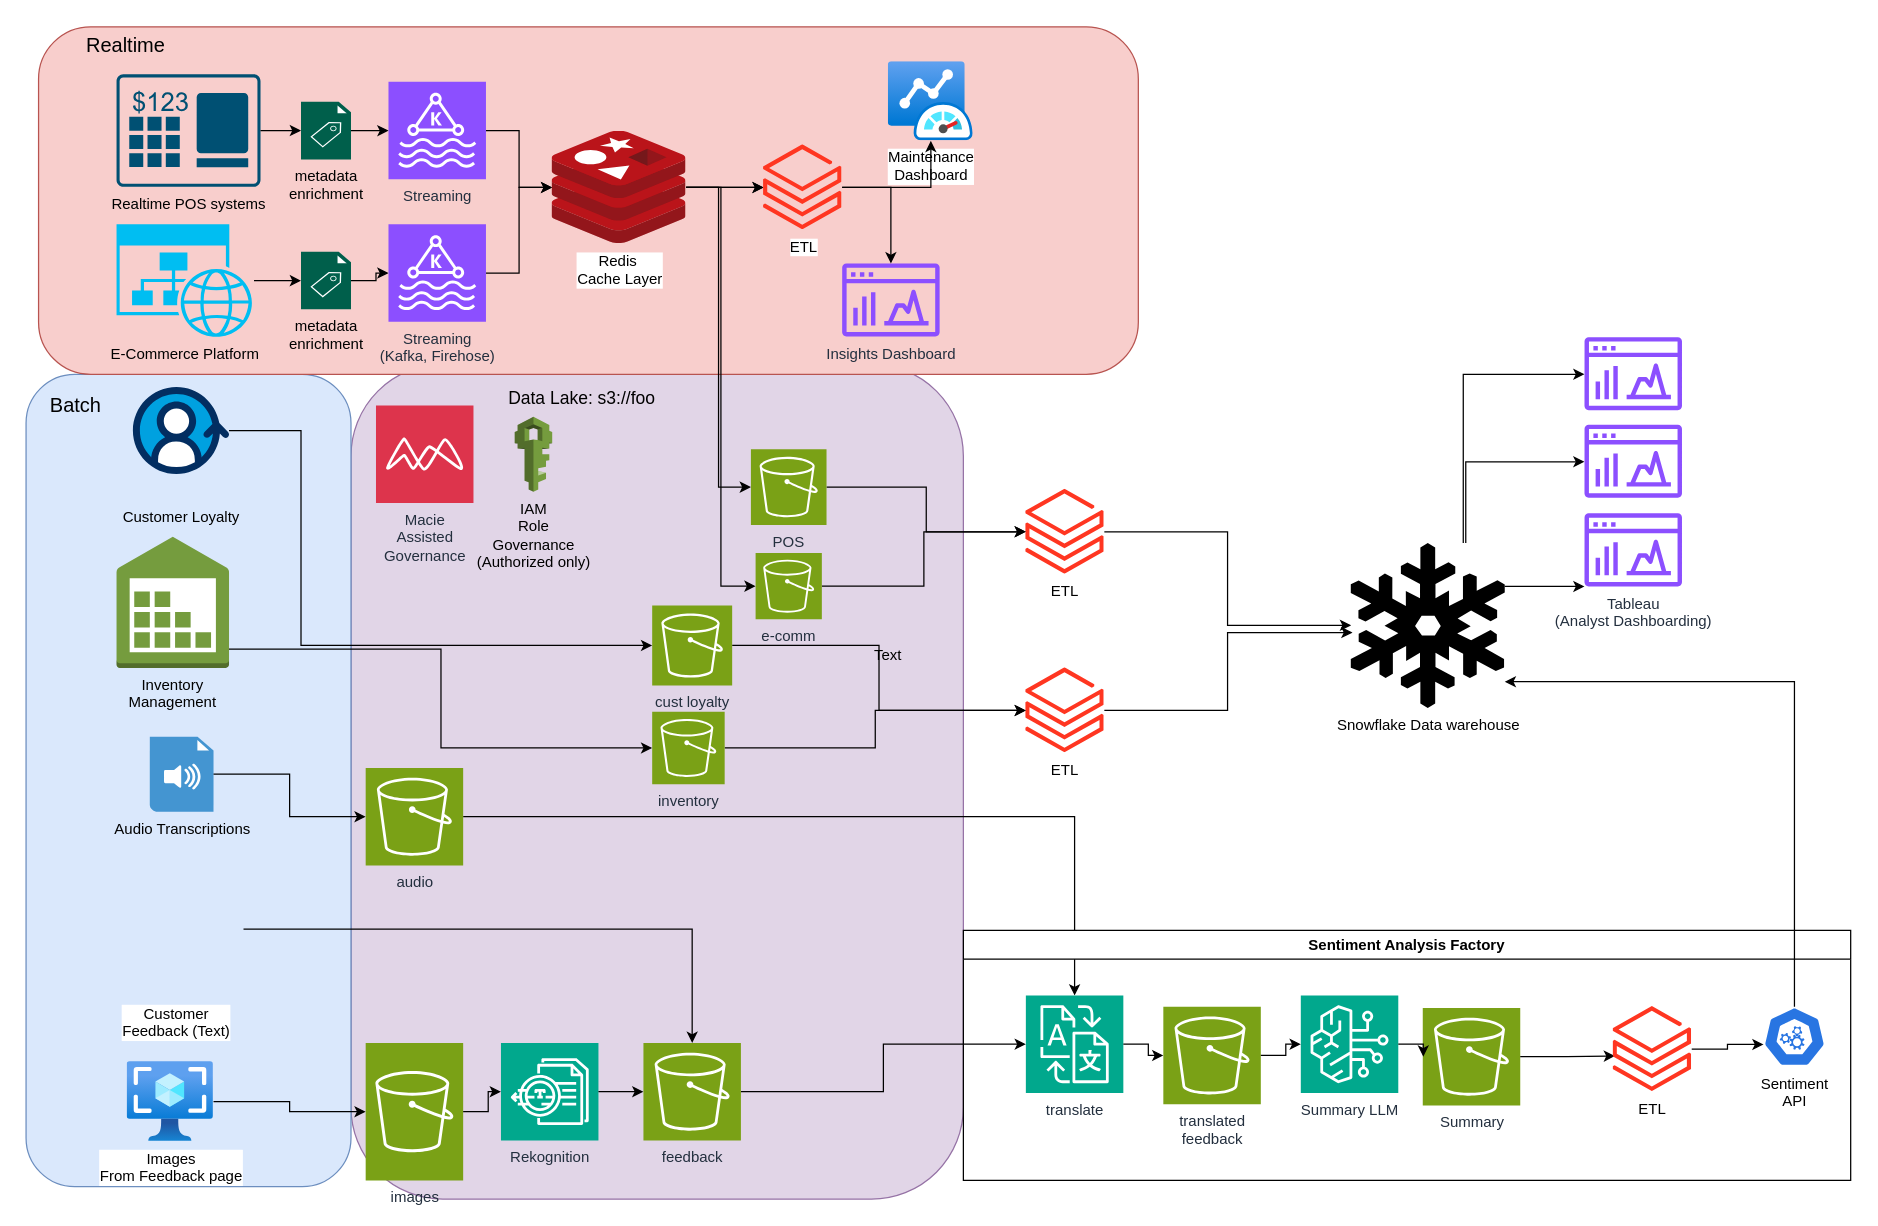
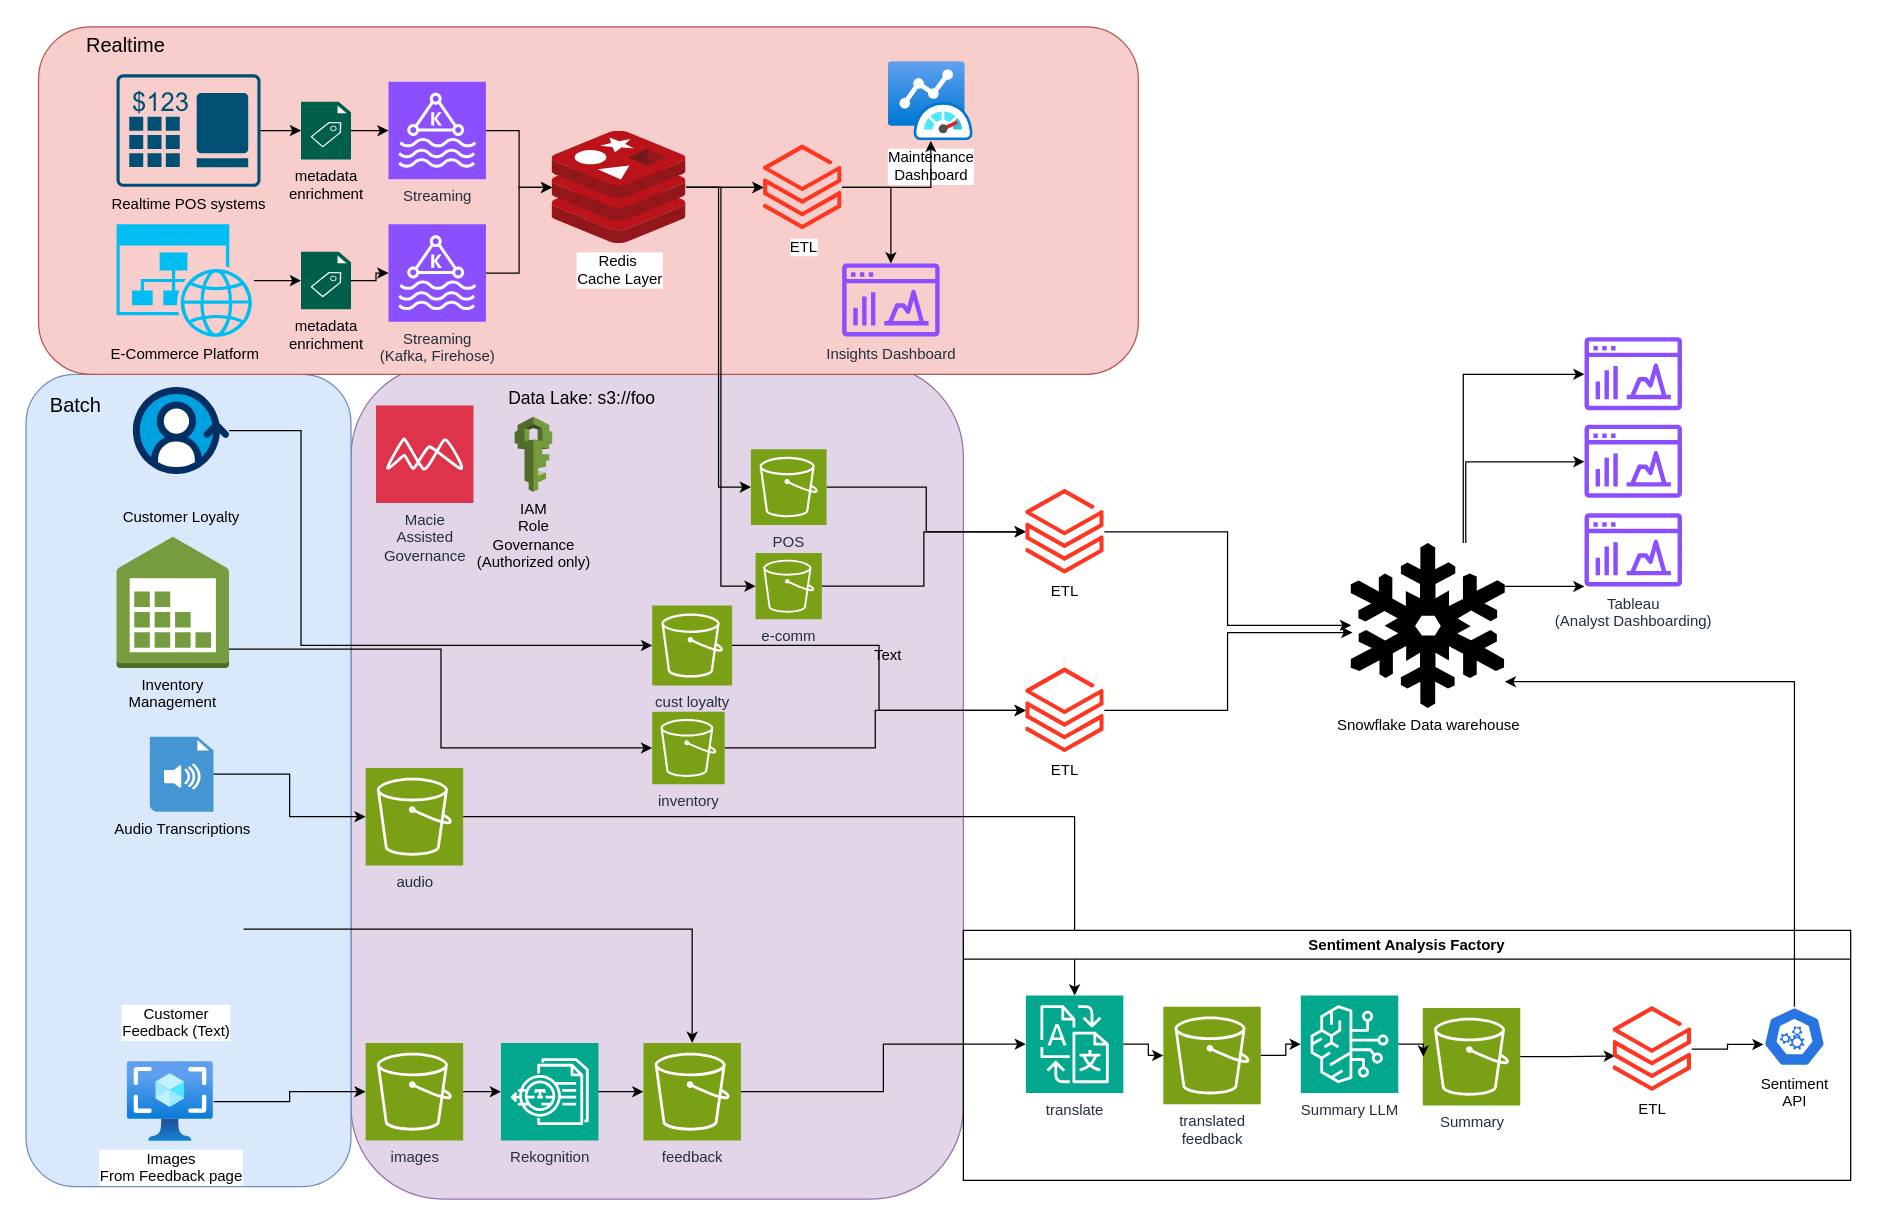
(414, 1112) -> (414, 1092)
